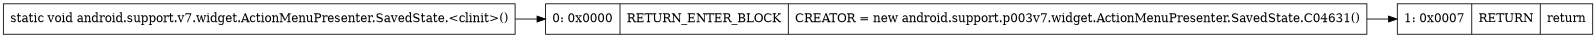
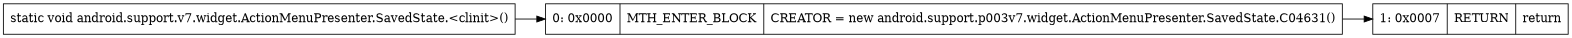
(704, 19) -> (692, 19)
